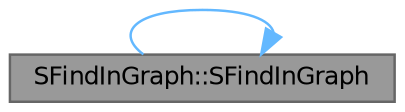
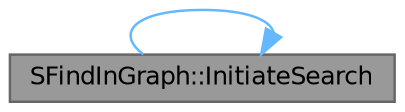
(202, 78) -> (202, 78)
